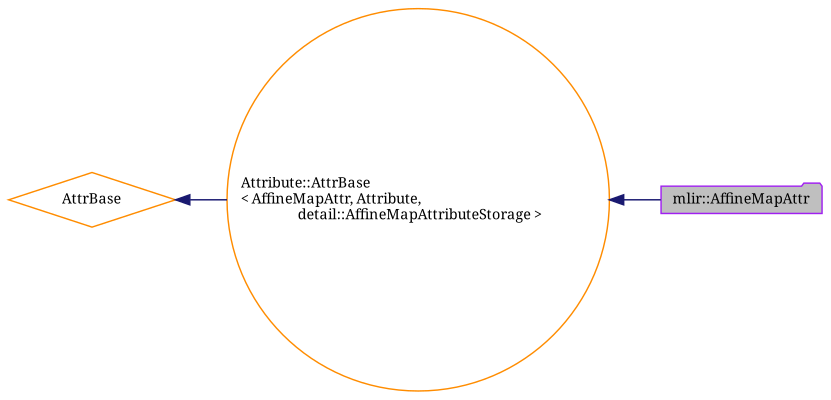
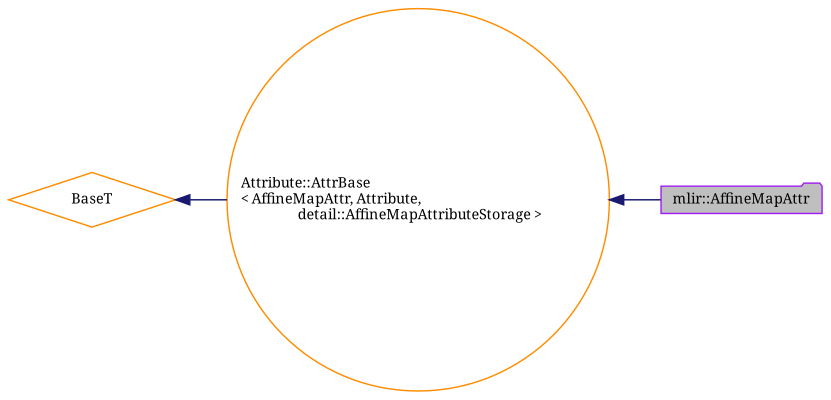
(92, 200) -> (92, 200)
